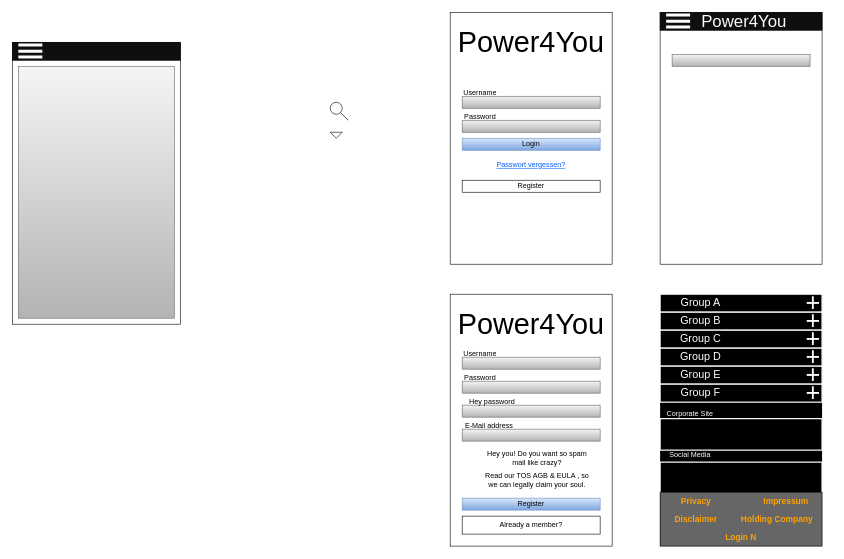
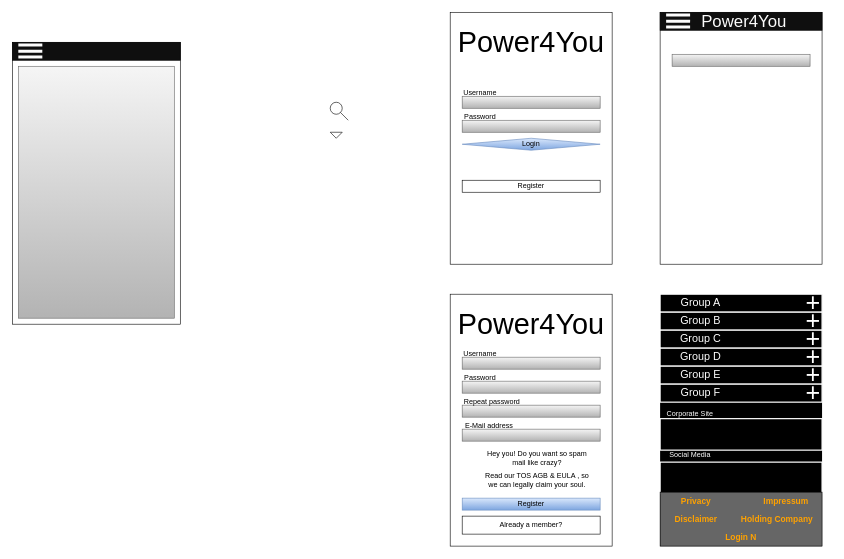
(531, 144) -> (531, 144)
(531, 165) -> none
(492, 402) -> (492, 402)
